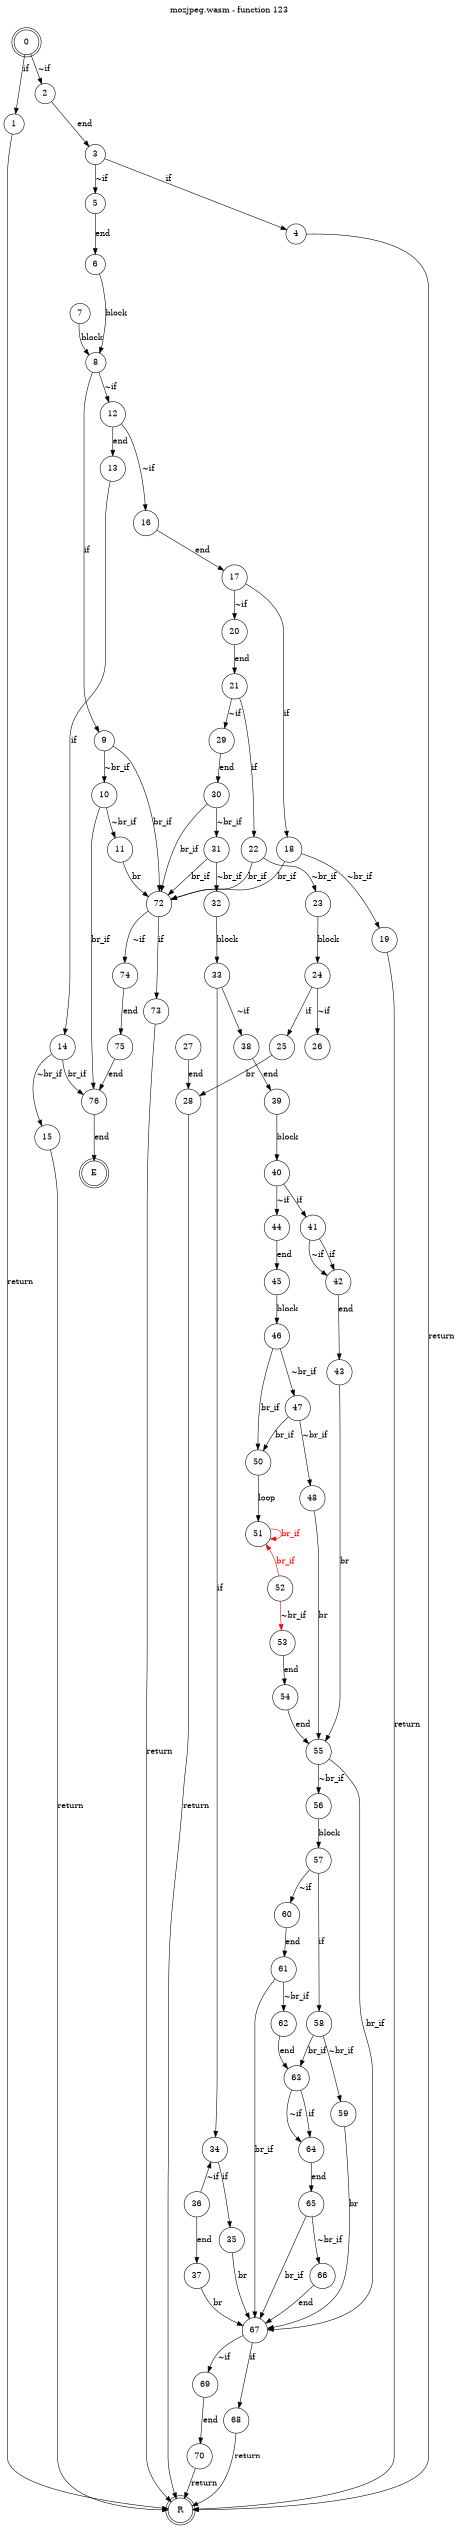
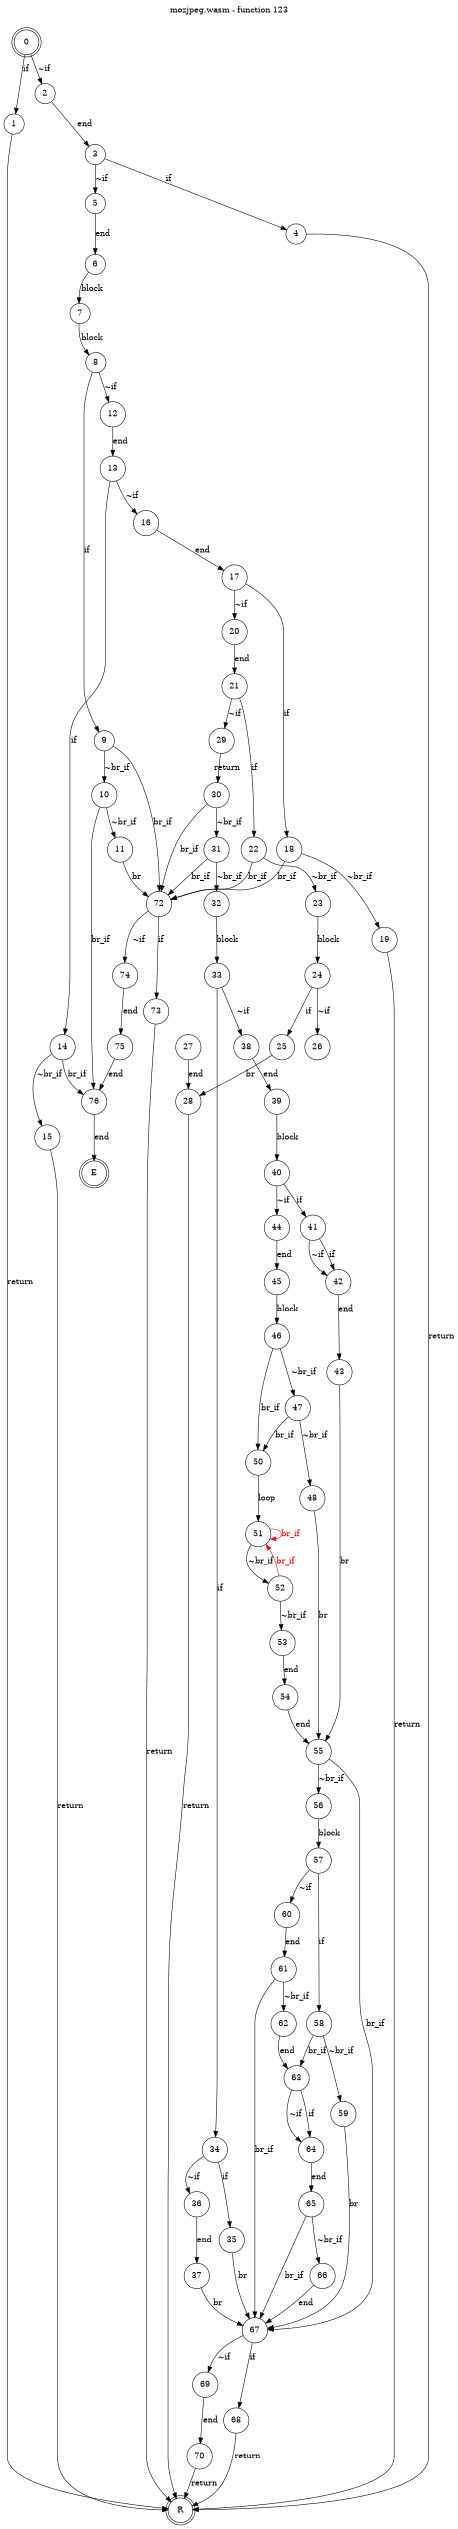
(106, 311) -> (81, 284)
(139, 463) -> (123, 496)
(227, 768) -> (227, 768)
none -> (248, 1566)
(281, 1613) -> (281, 1613)
(205, 2180) -> (189, 2169)
